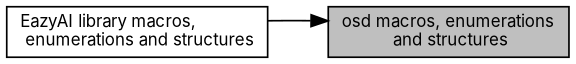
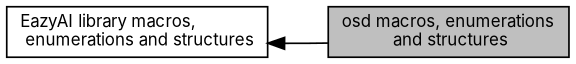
(289, 21) -> (306, 43)
